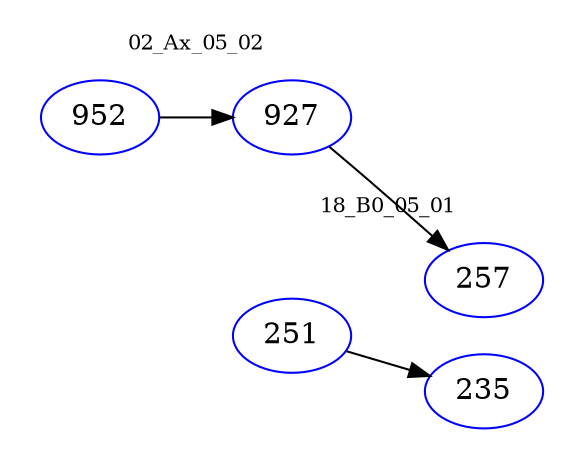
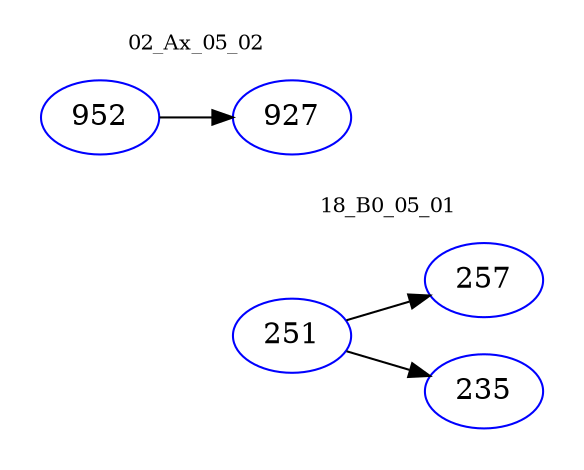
(391, 200) -> (378, 311)
